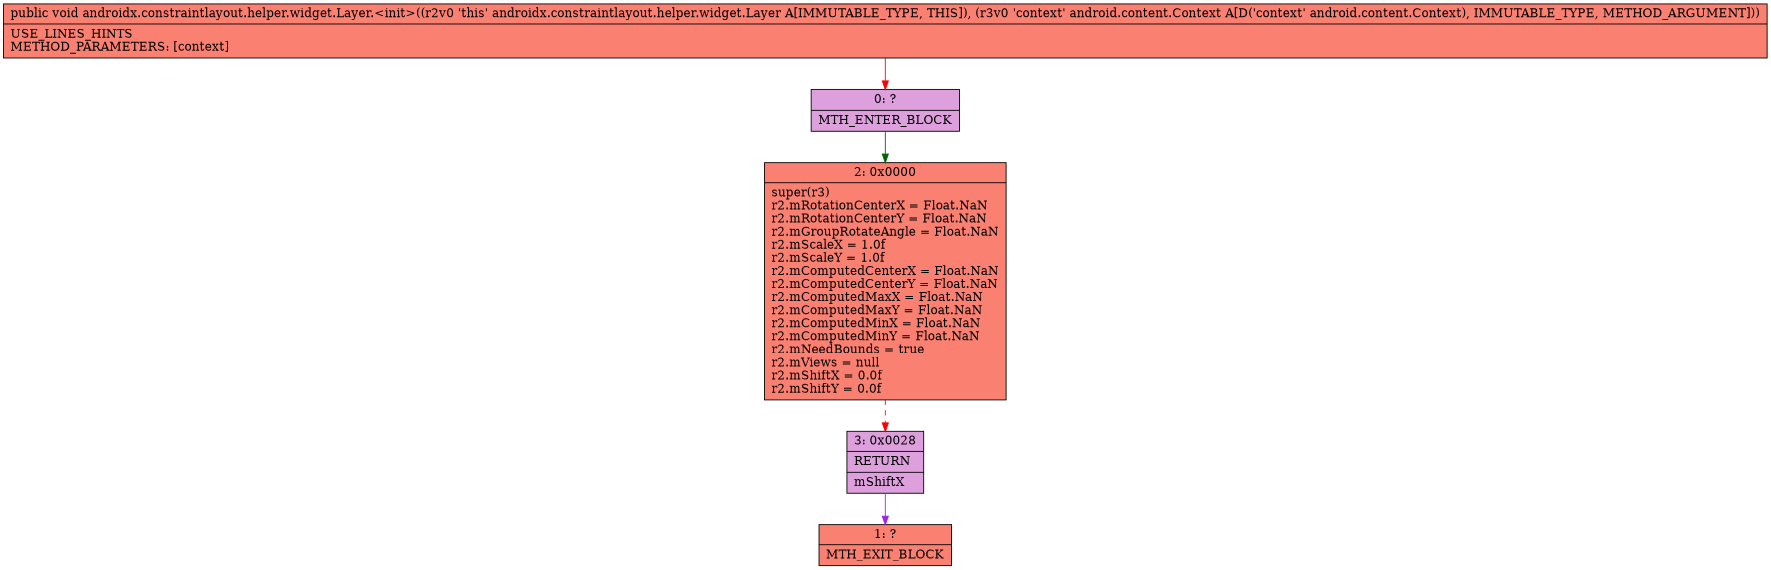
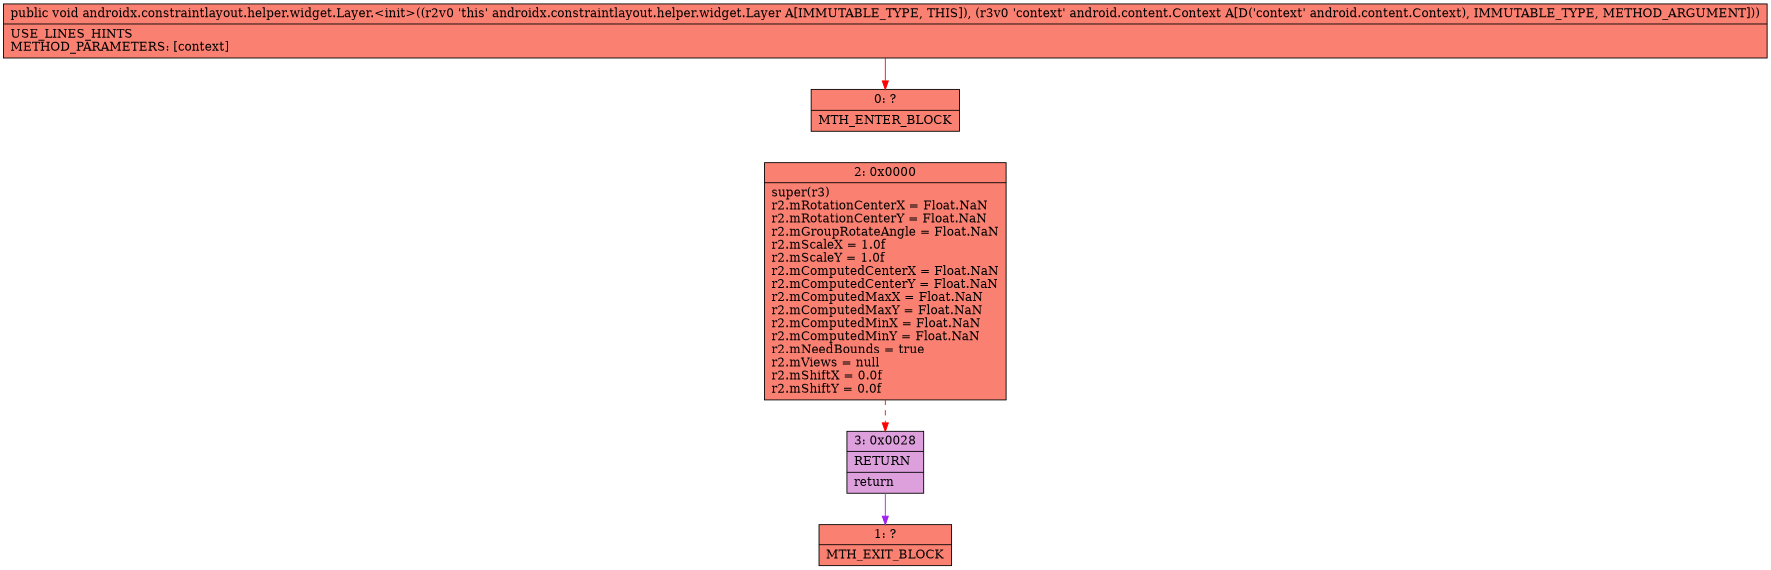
(885, 110) -> (885, 110)
(885, 142) -> none
(879, 482) -> (874, 482)
